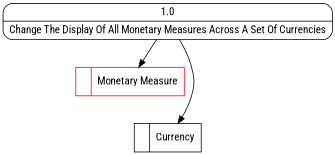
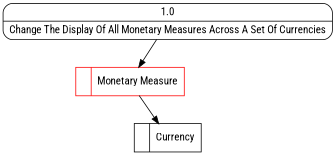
(194, 78) -> (147, 107)
